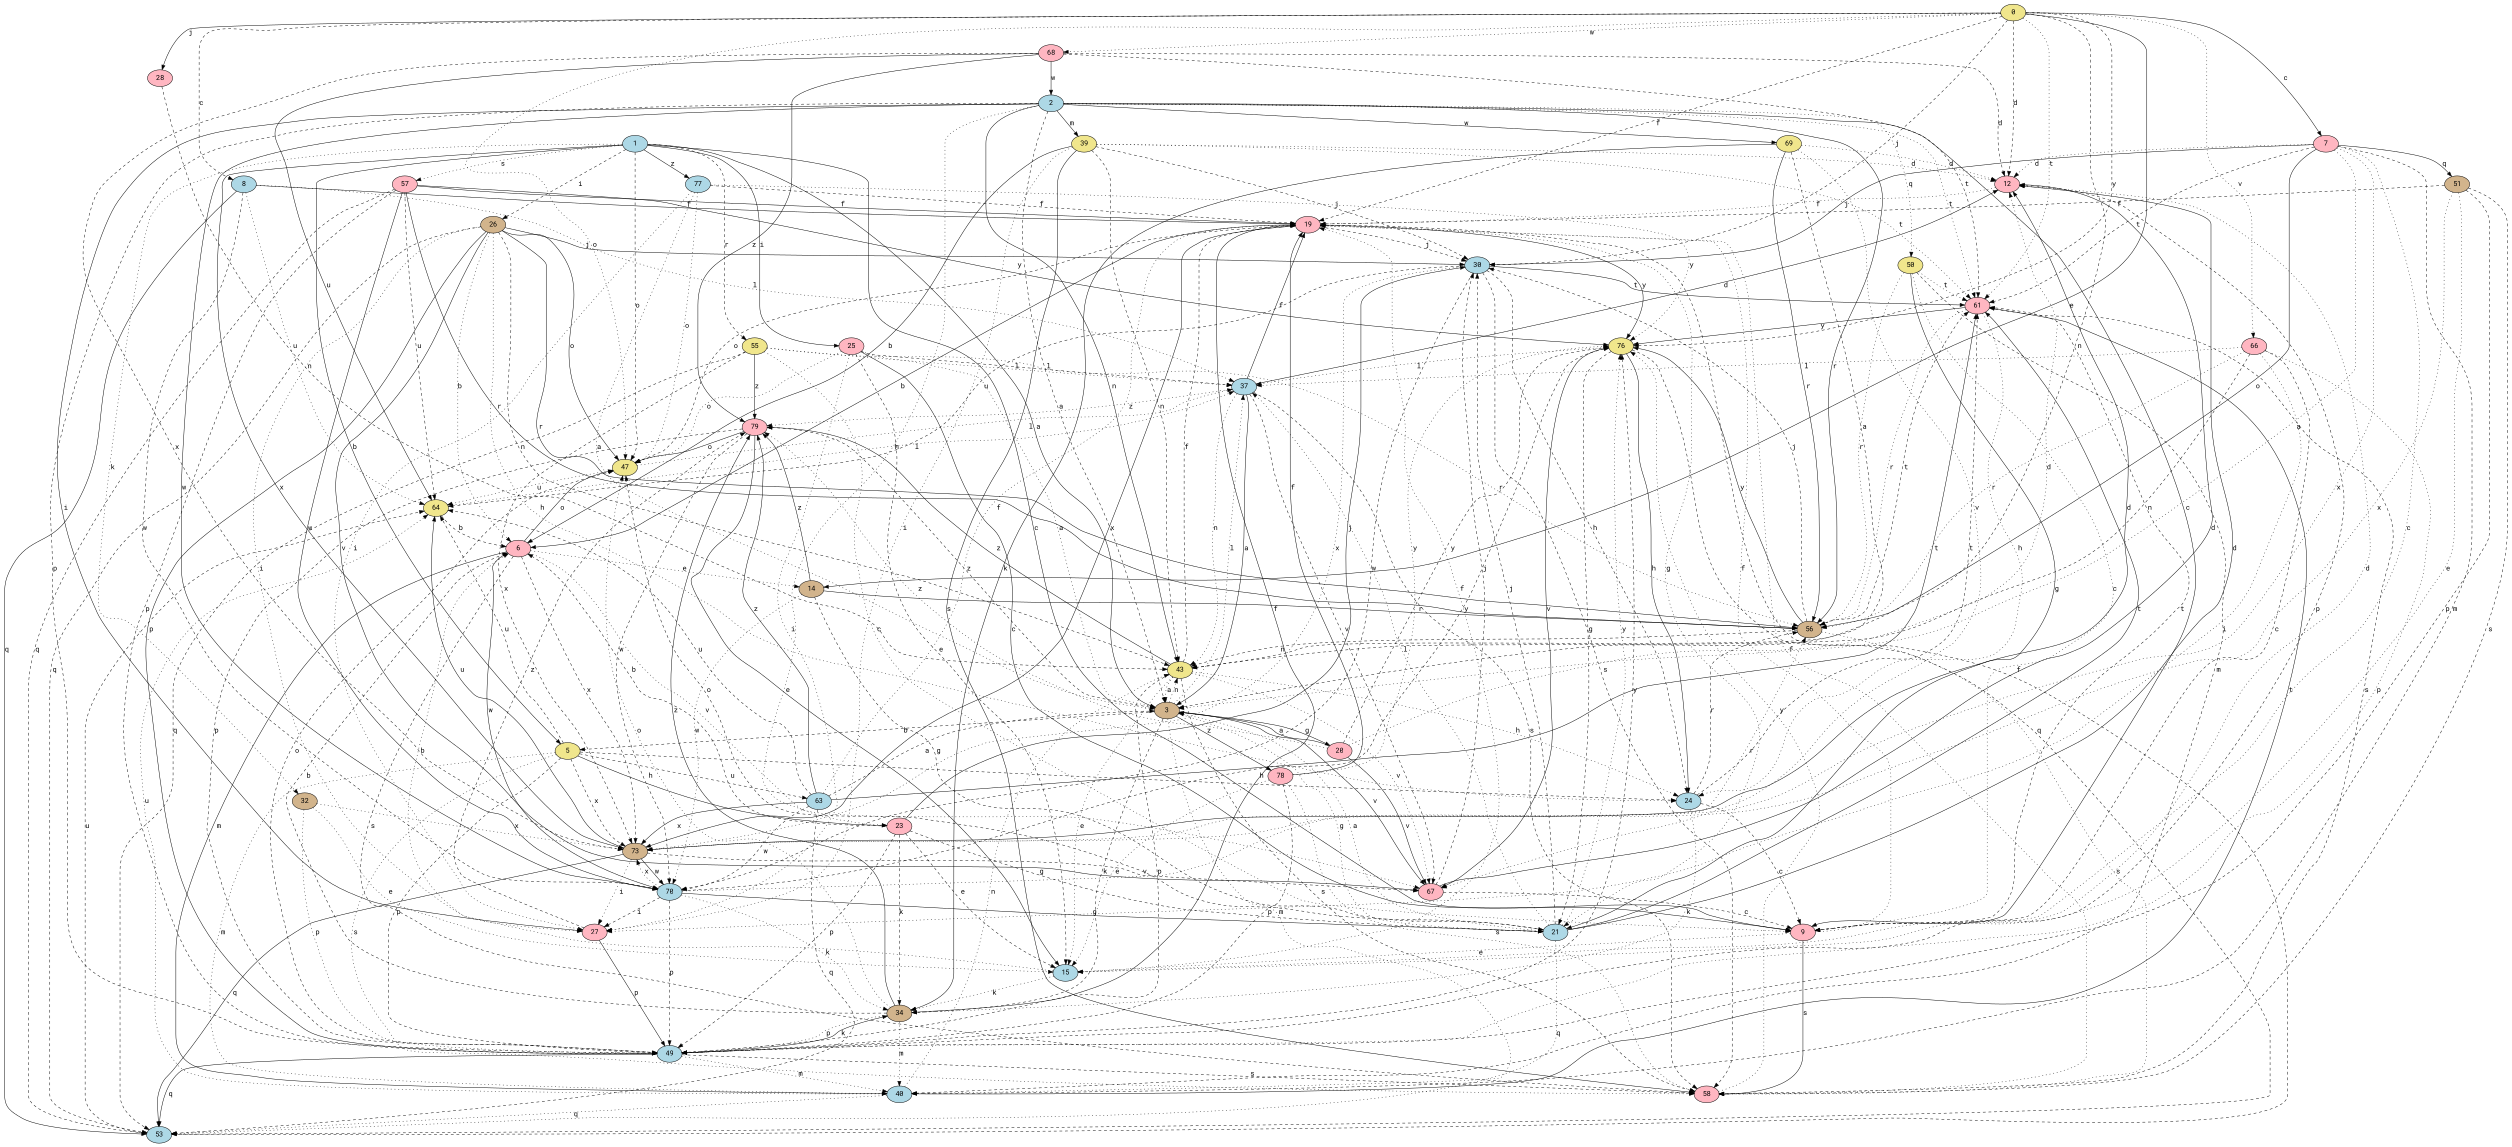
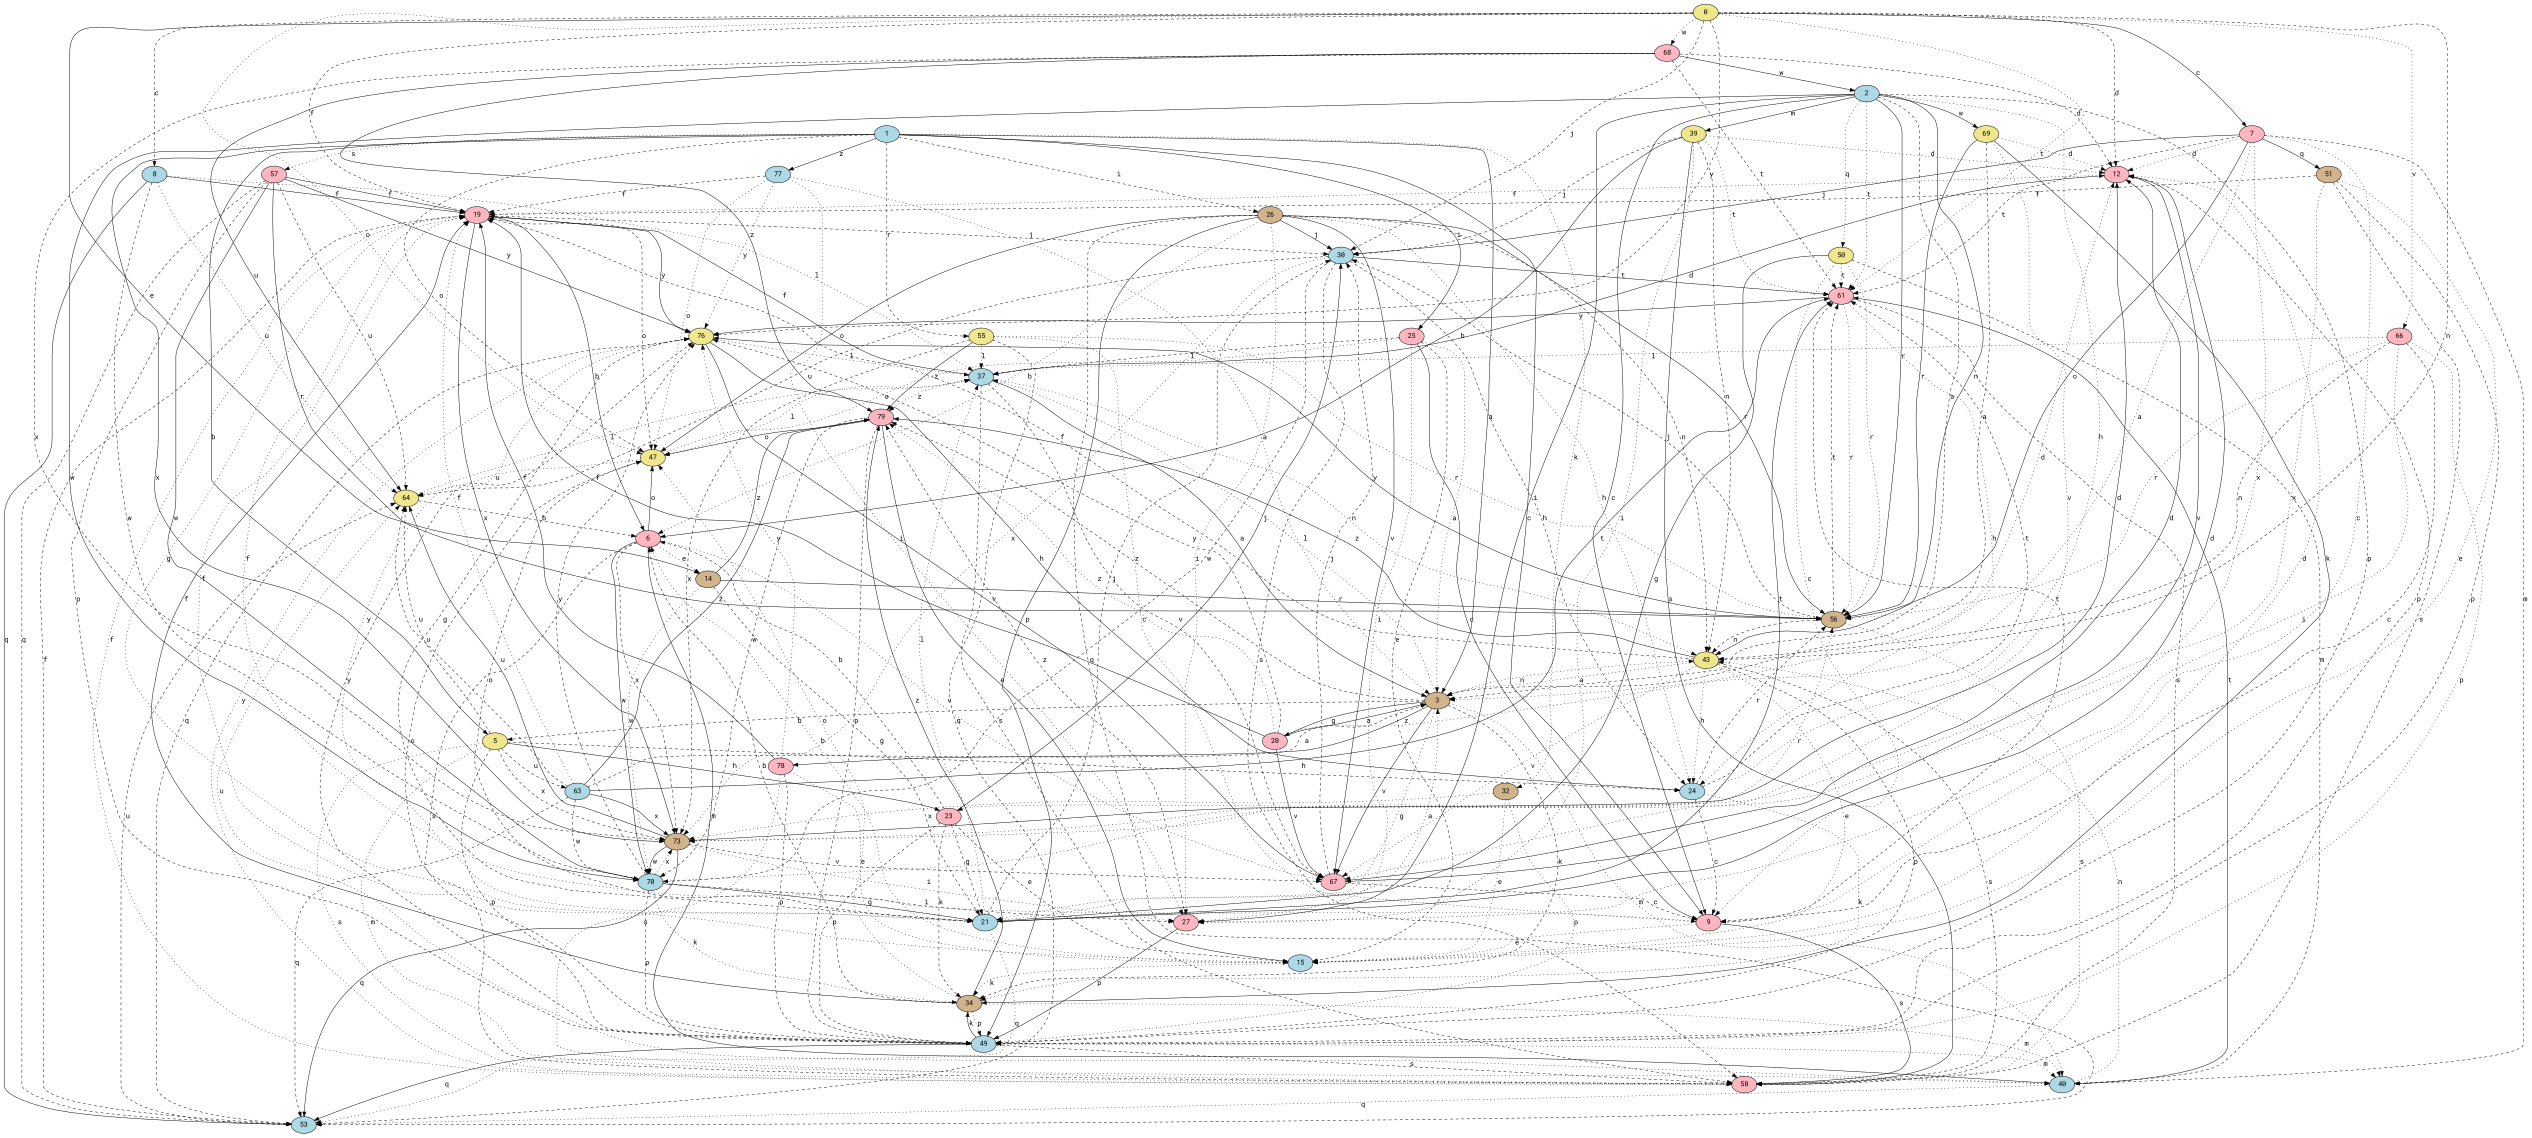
(160, 78) -> none
none -> (795, 535)
none -> (1994, 724)
